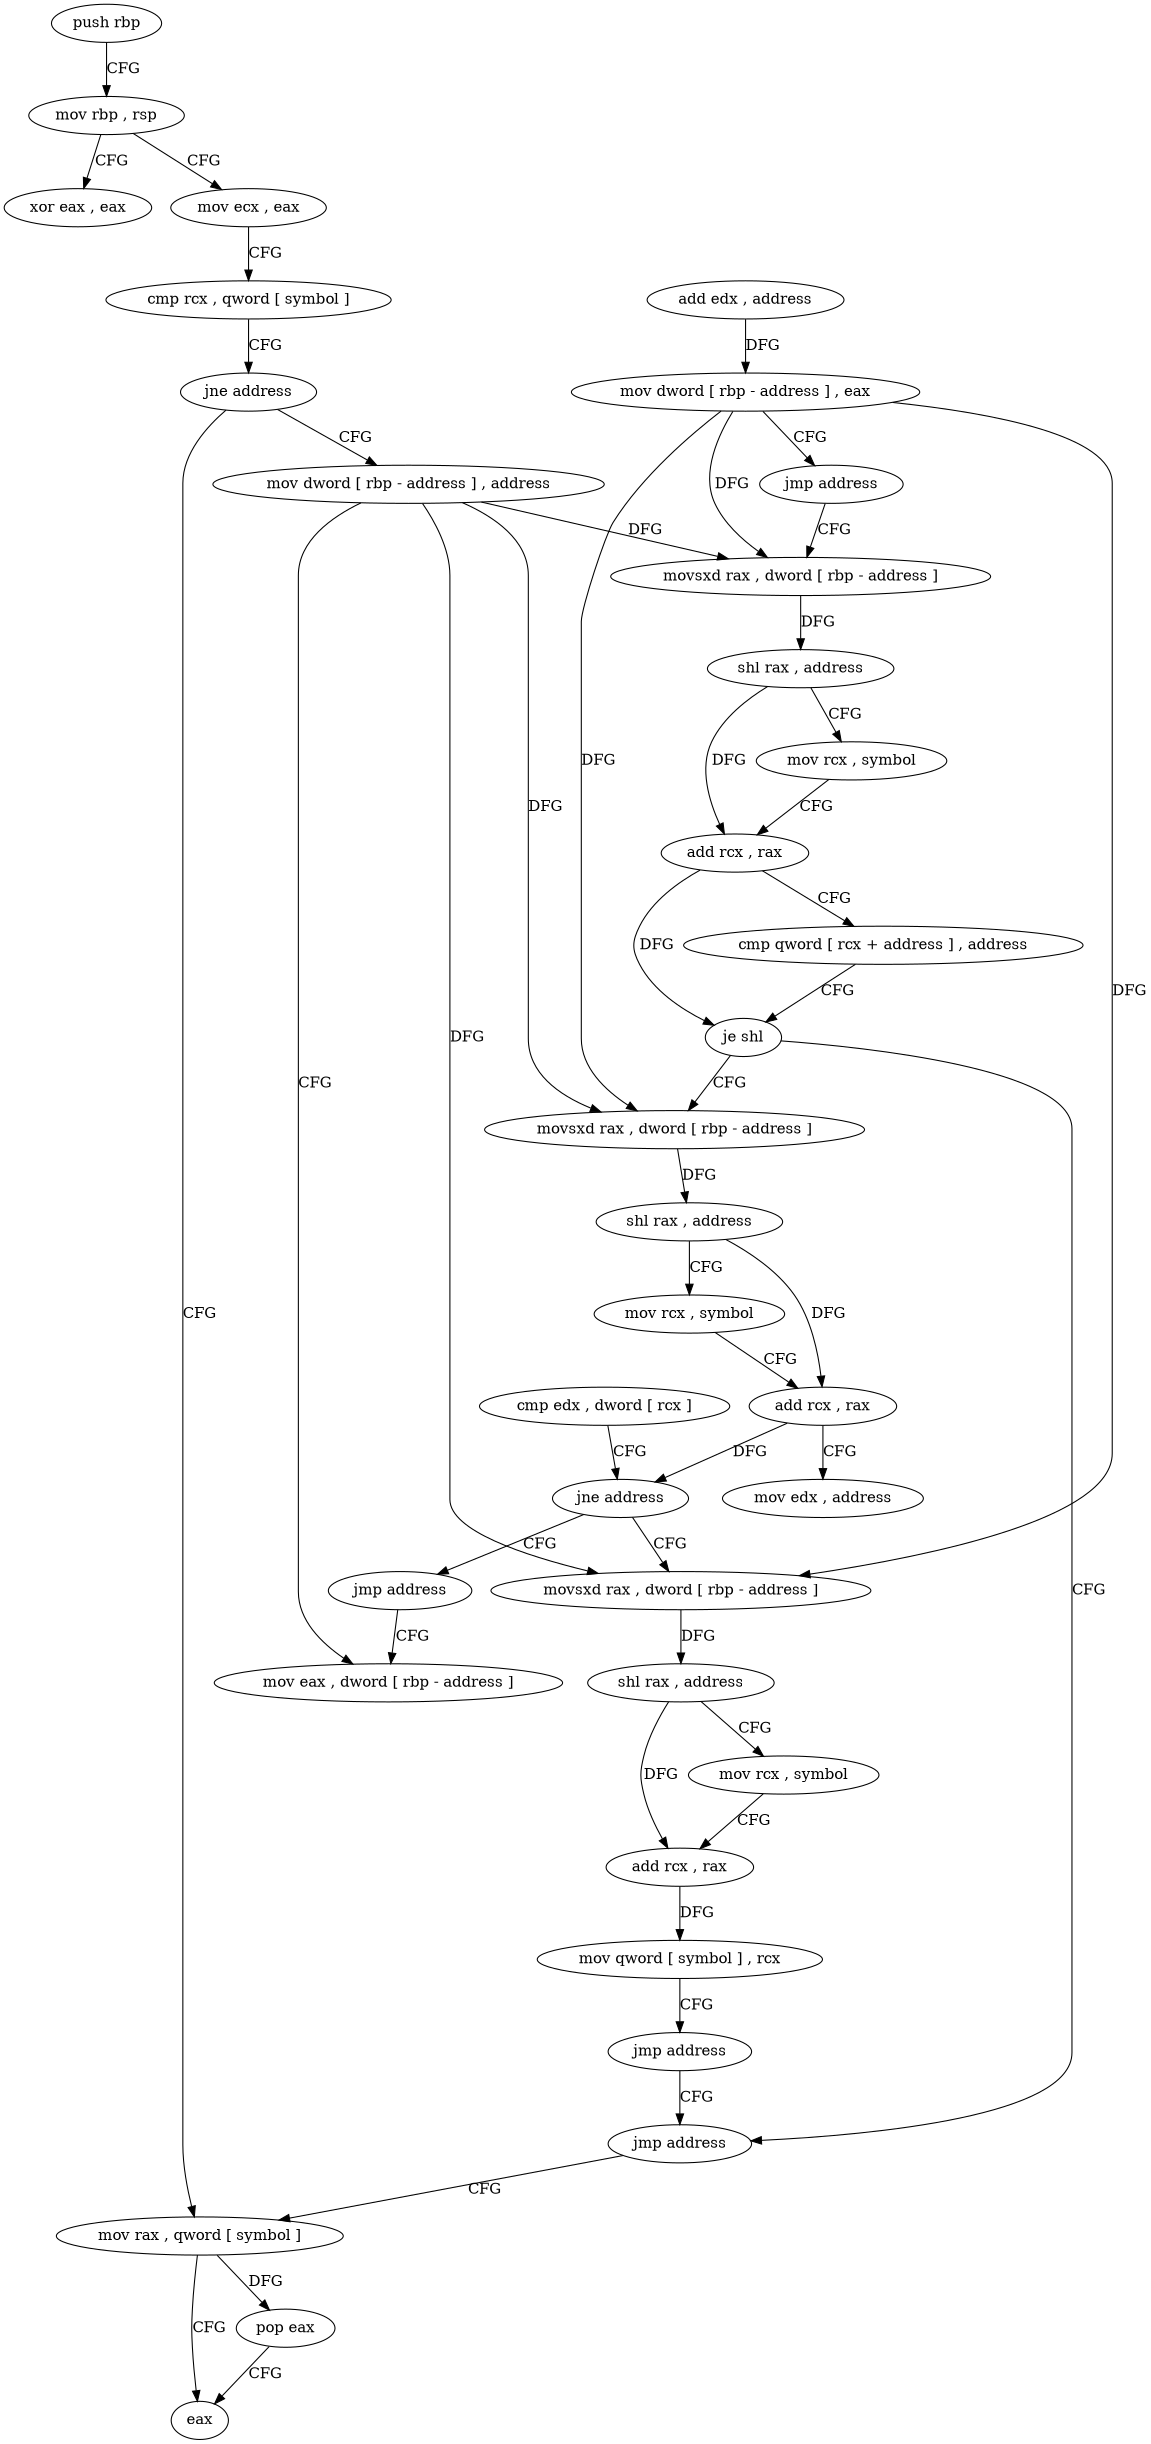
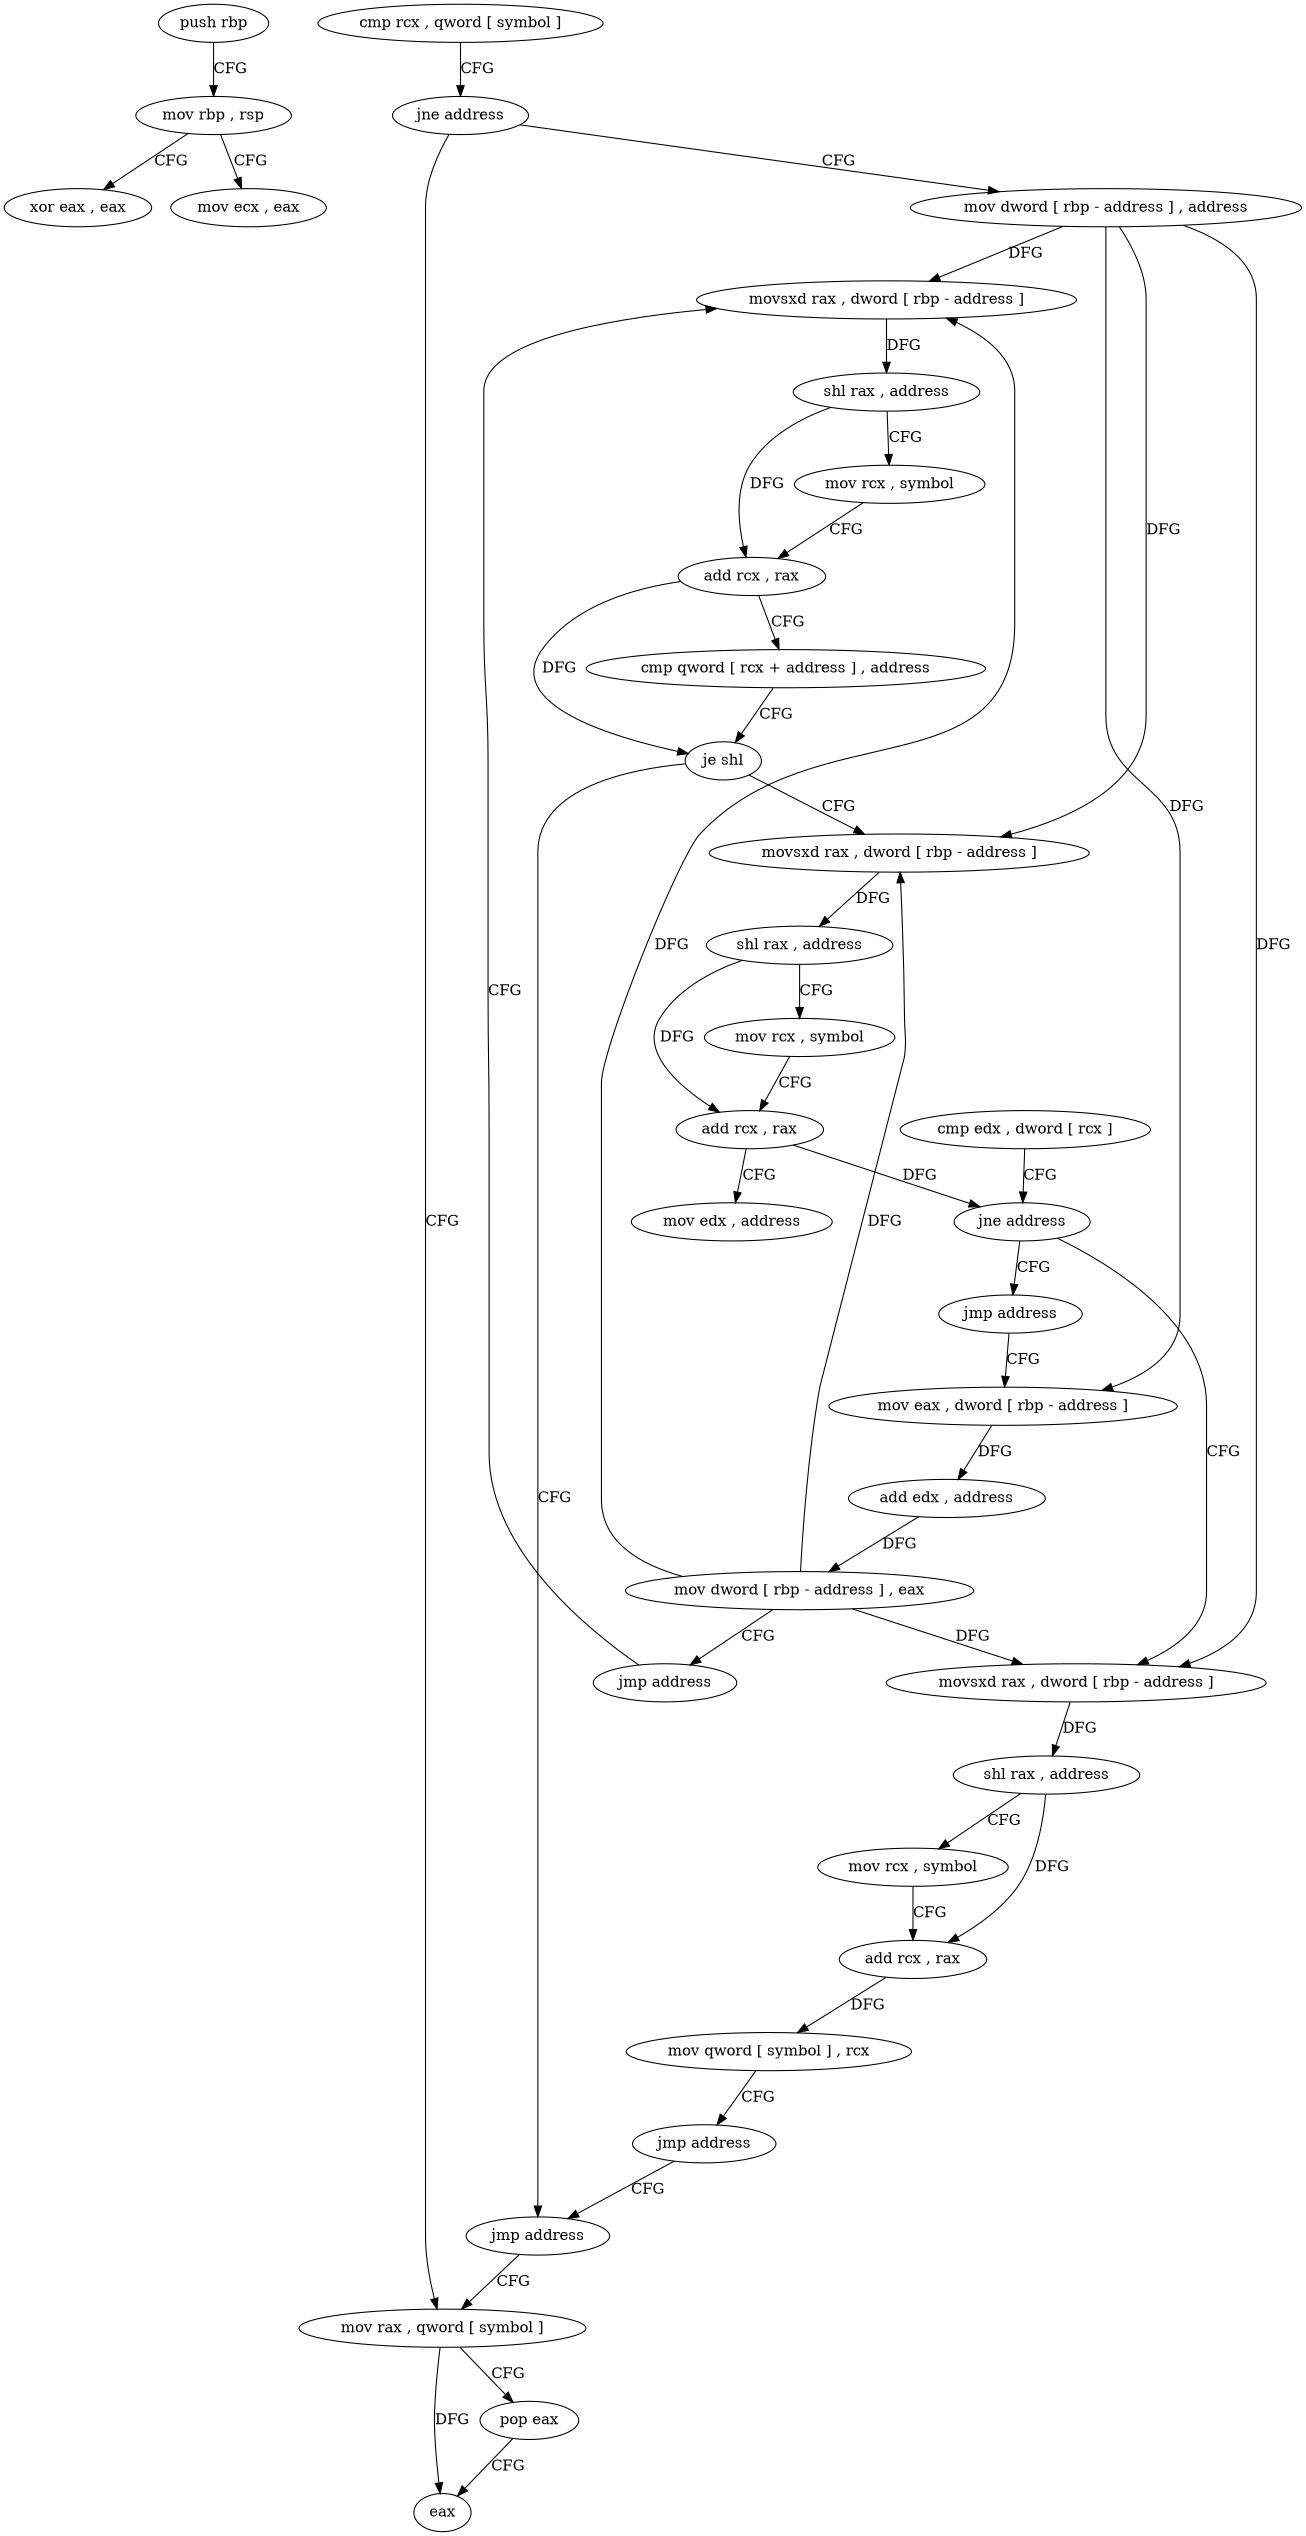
(249, 249) -> none
(315, 1084) -> (1187, 807)
none -> (978, 1448)
(266, 2282) -> (508, 2374)
(209, 2328) -> (453, 2420)
